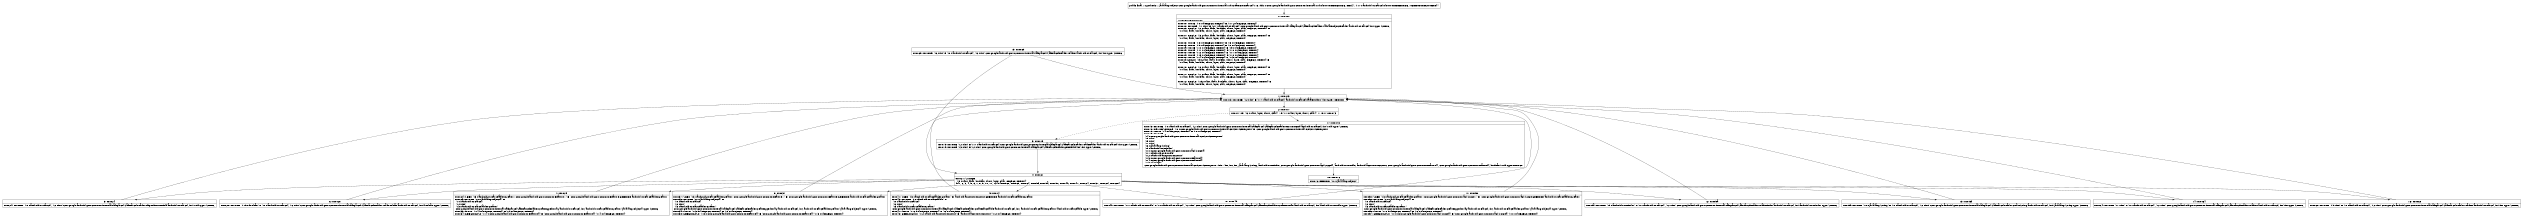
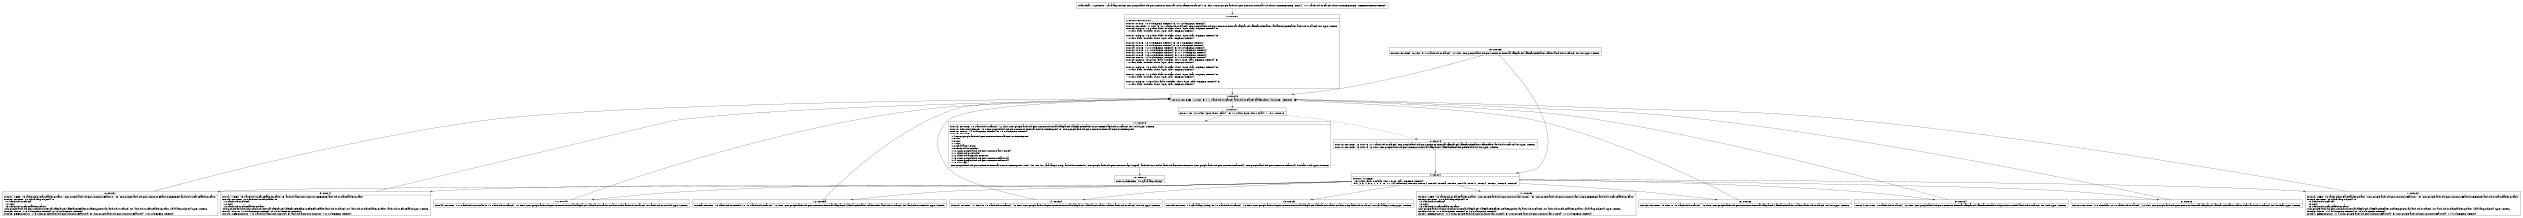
(1484, 106) -> none
(1655, 127) -> none
